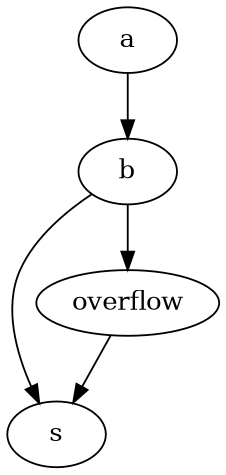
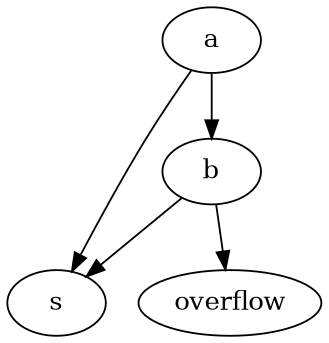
(96, 361) -> (133, 160)
